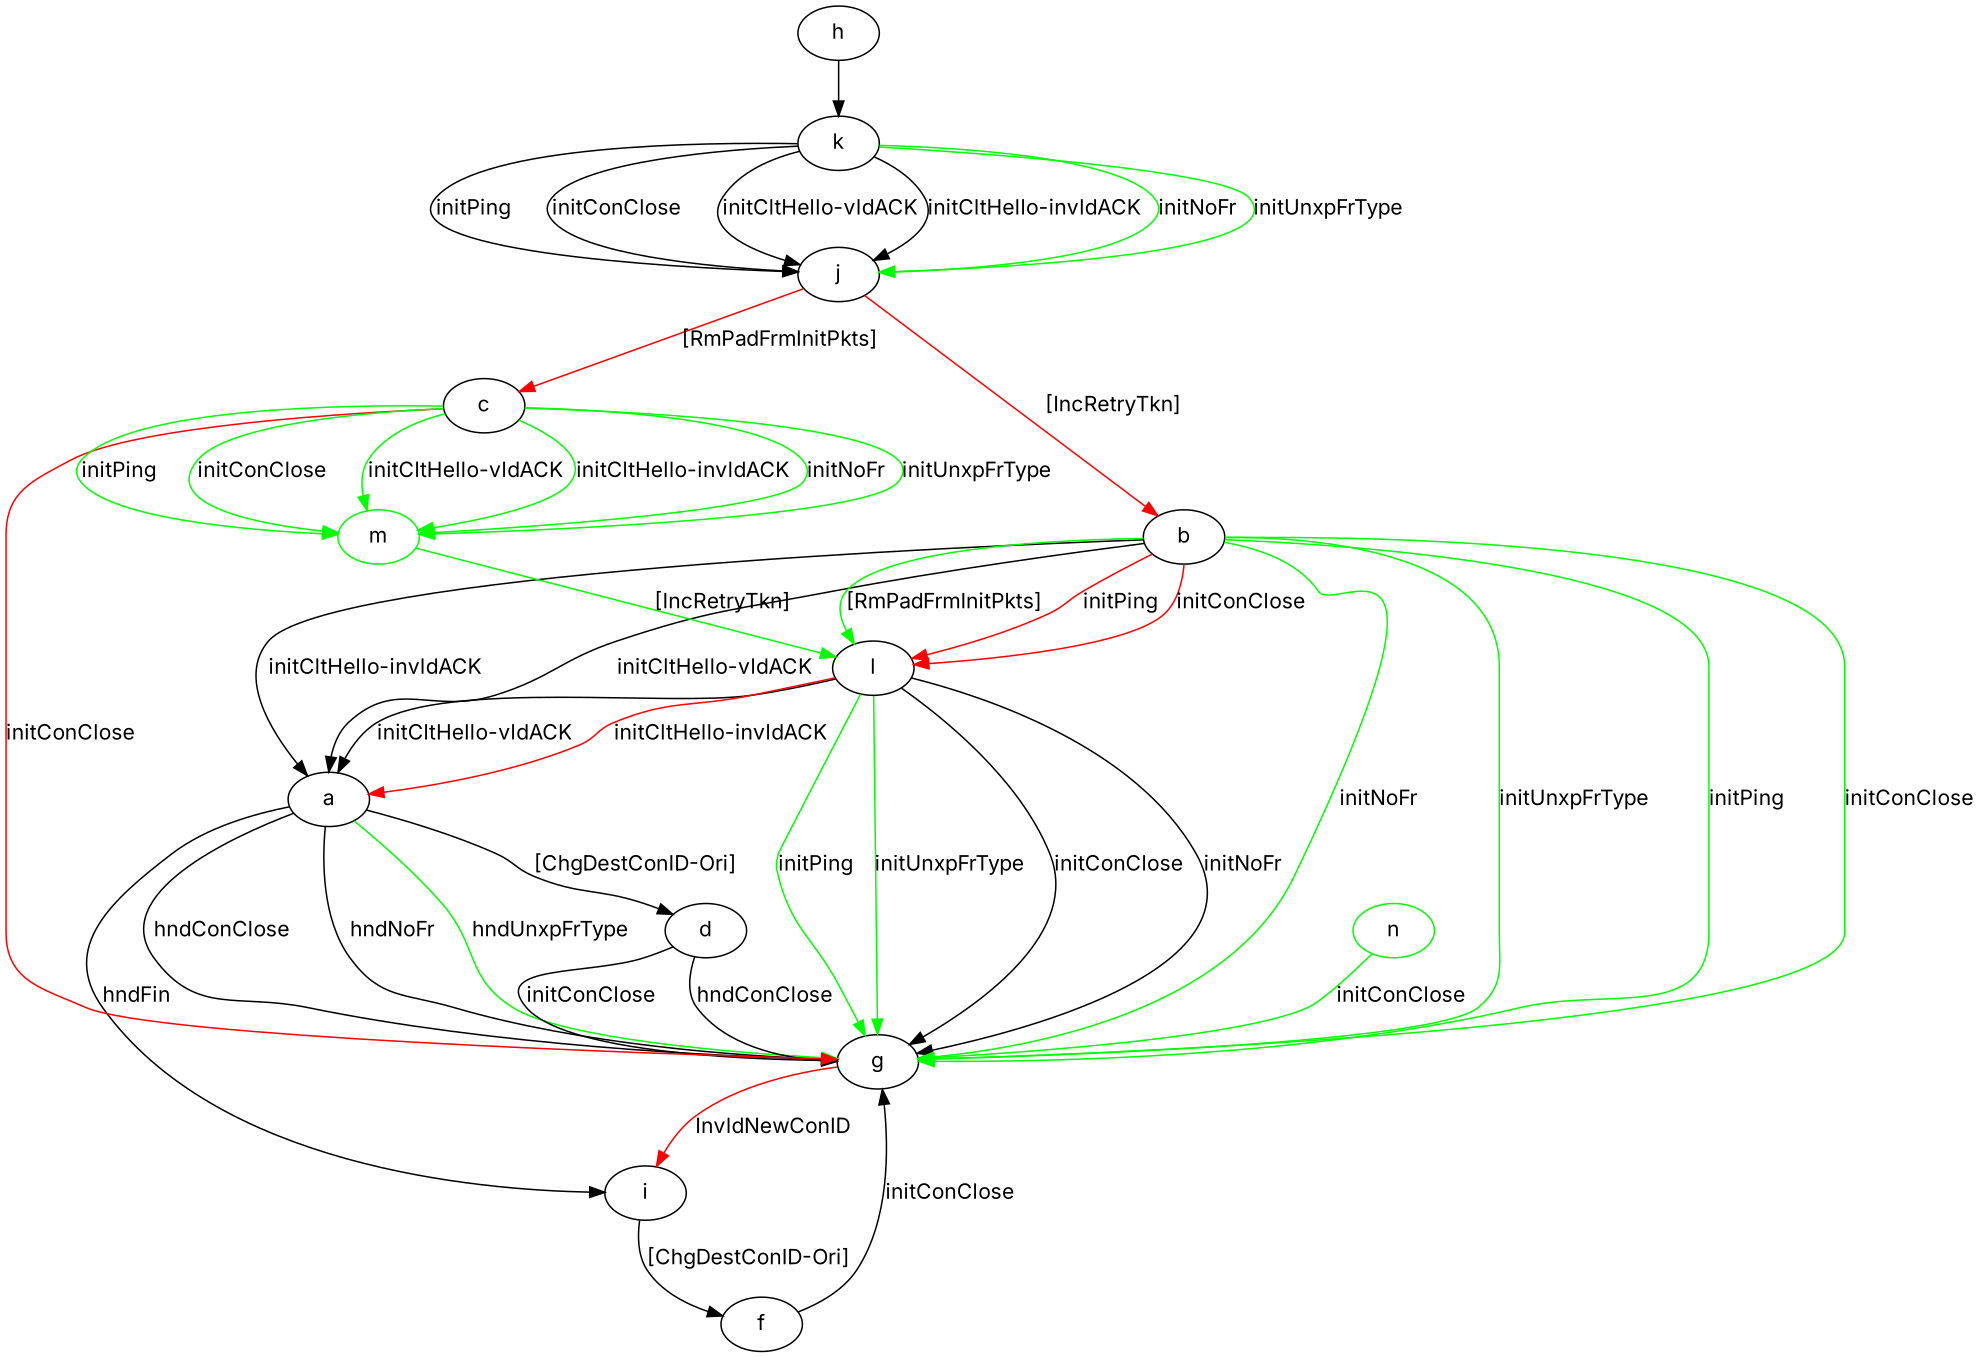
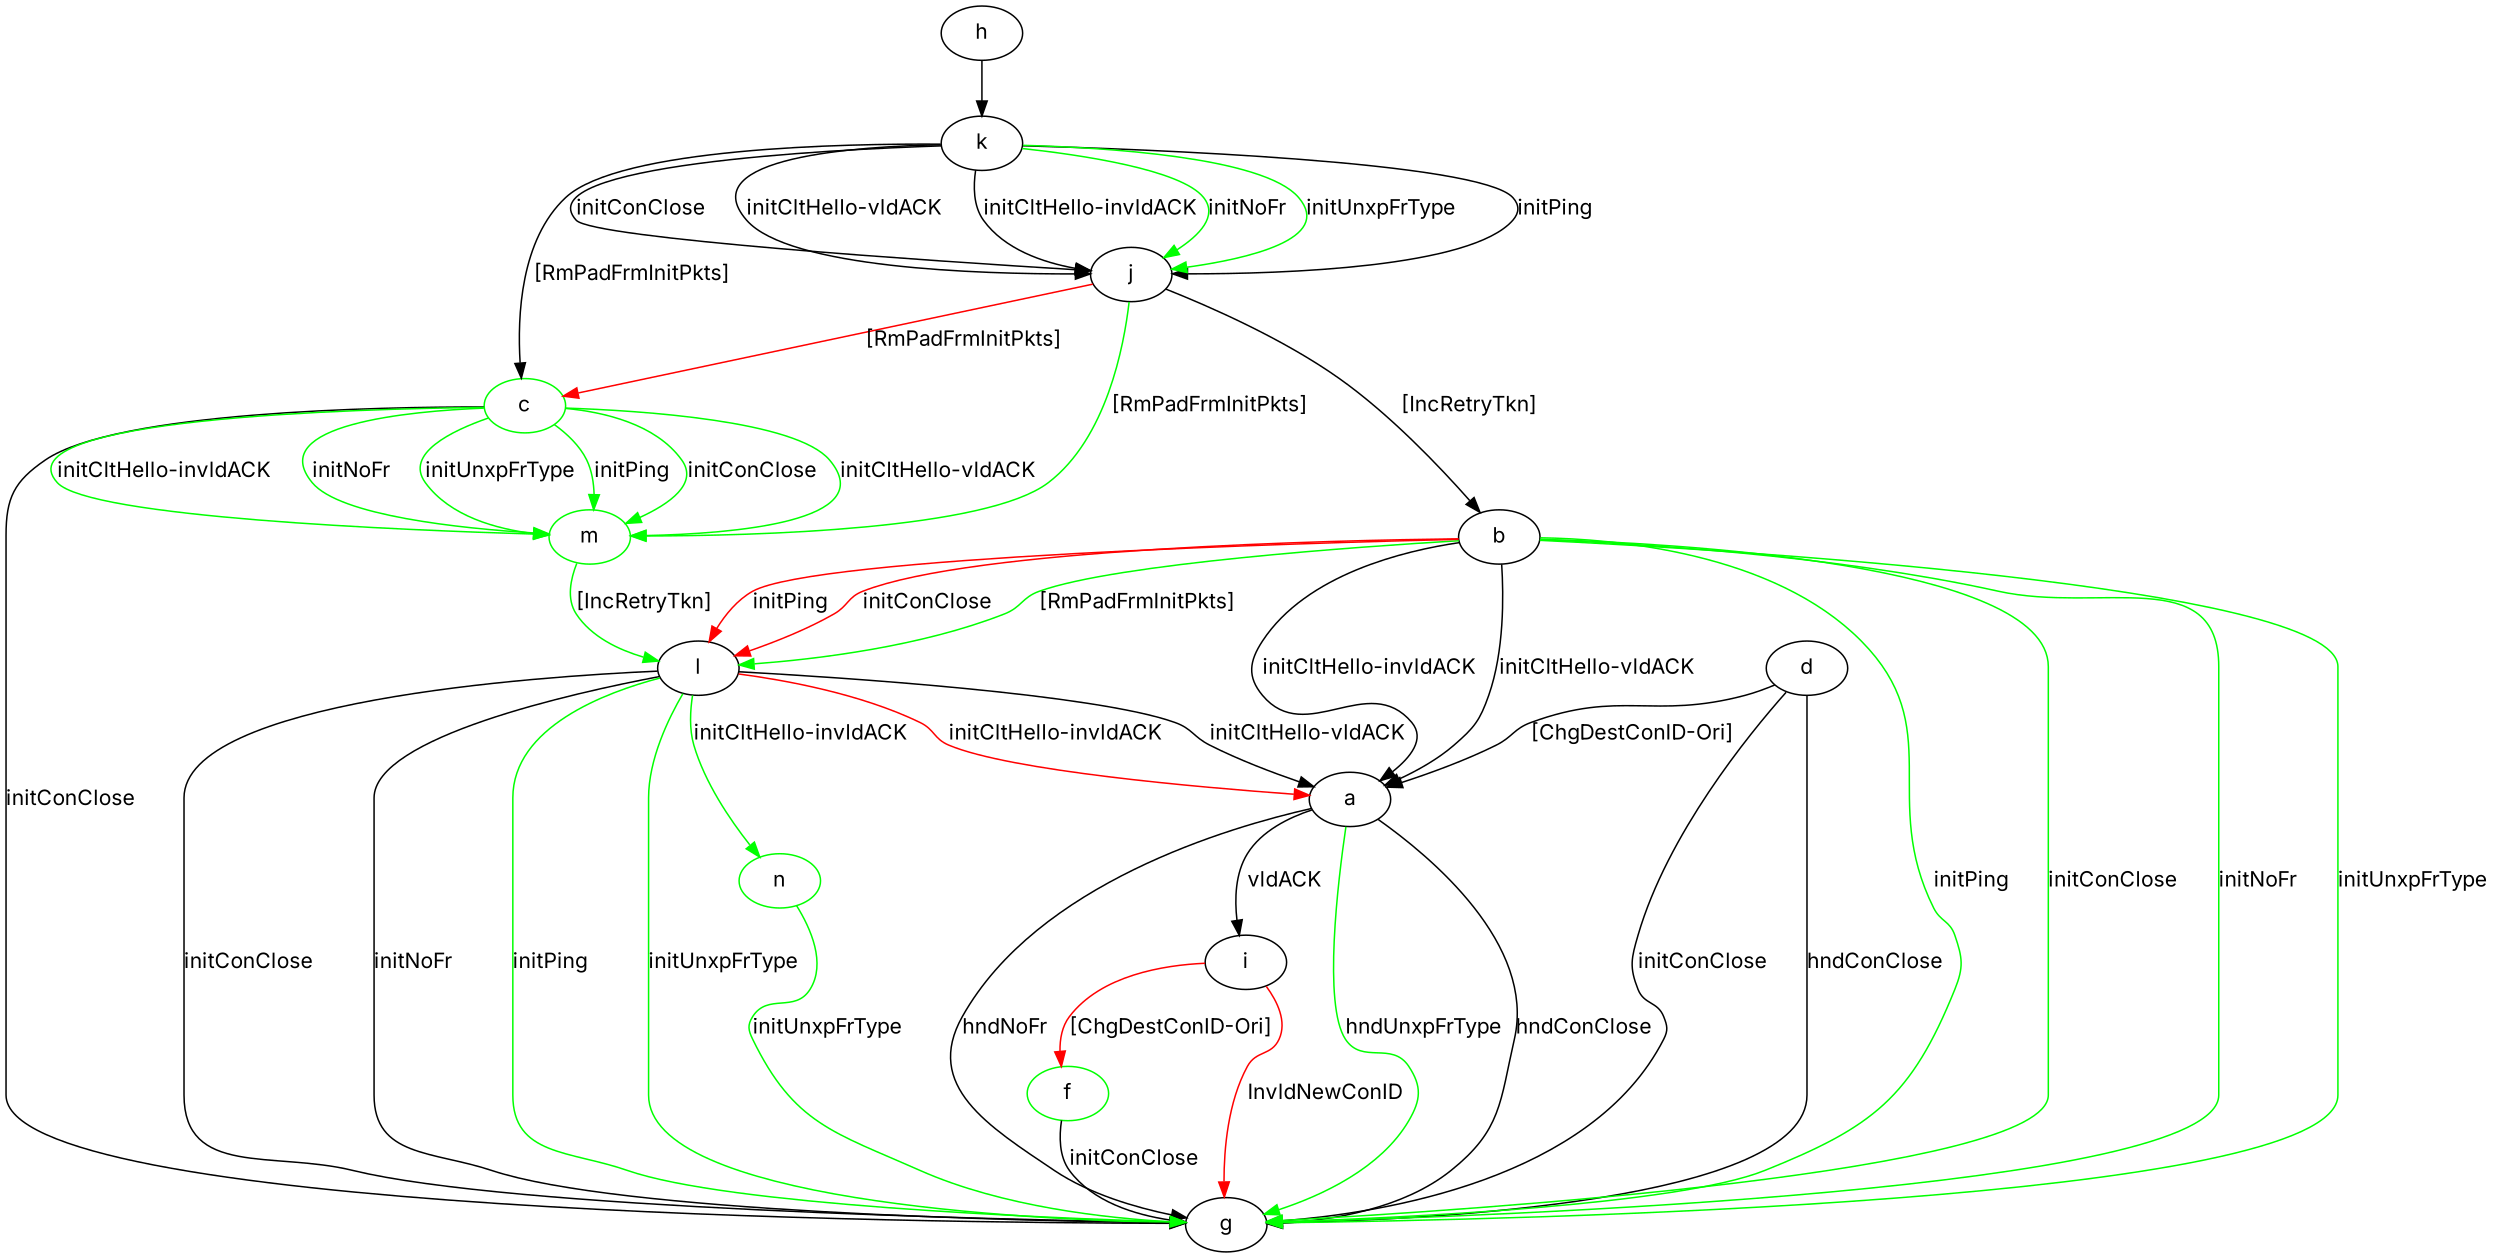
none -> (560, 204)
(1005, 401) -> (1332, 374)
(484, 406) -> (525, 406)
none -> (951, 515)
none -> (706, 775)
(512, 863) -> (1582, 709)
(6, 920) -> (39, 1127)
(140, 996) -> (1288, 881)
(1404, 996) -> (830, 1028)
(740, 1092) -> (1243, 1075)
(655, 1279) -> (1114, 983)
(762, 1324) -> (1068, 1094)
